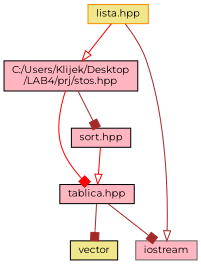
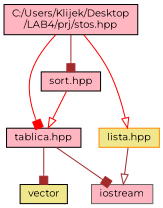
(100, 38) -> (110, 74)
